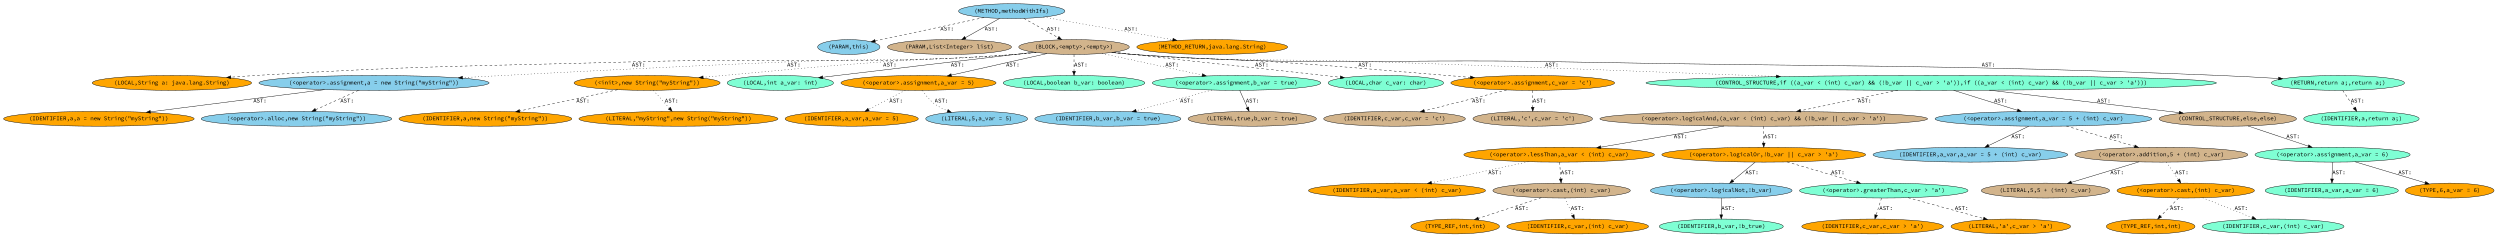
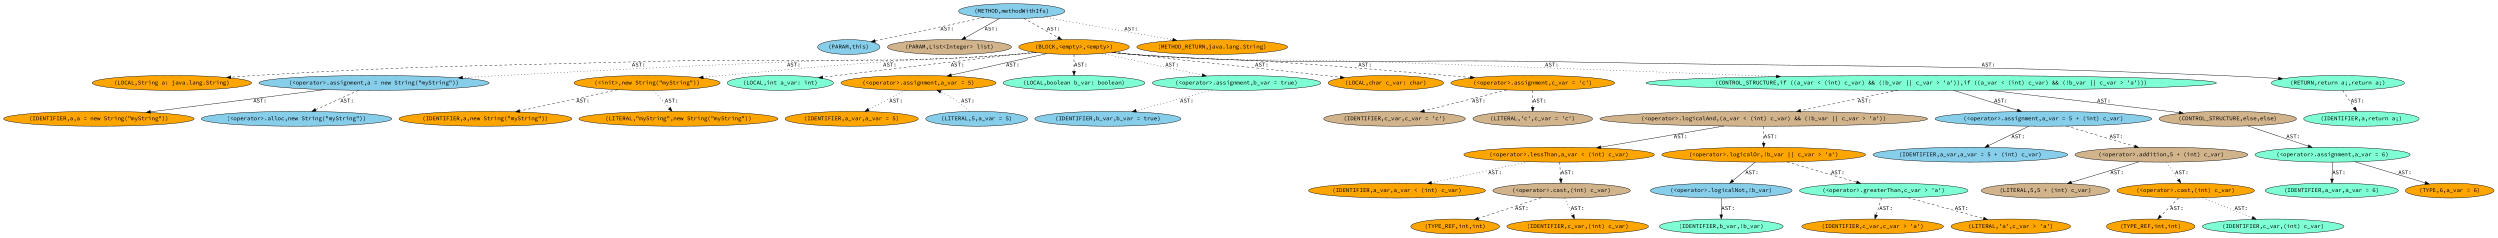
(1074, 47) -> (1074, 47)
(928, 65) -> (928, 65)
(1386, 83) -> (1386, 83)
(933, 103) -> (956, 100)
(1252, 119) -> none
(1721, 226) -> (1721, 226)
